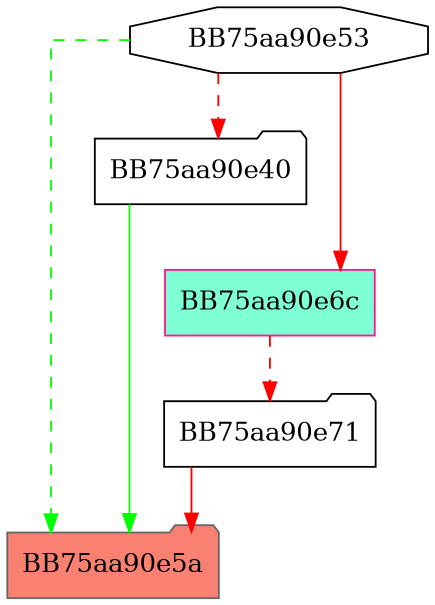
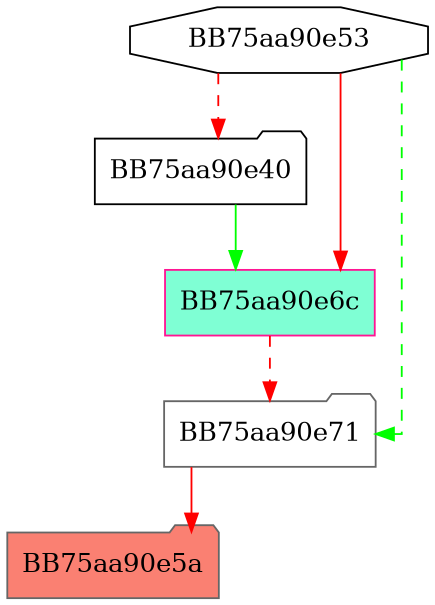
(51, 238) -> (402, 251)
(129, 359) -> (236, 228)
(270, 434) -> (270, 434)
